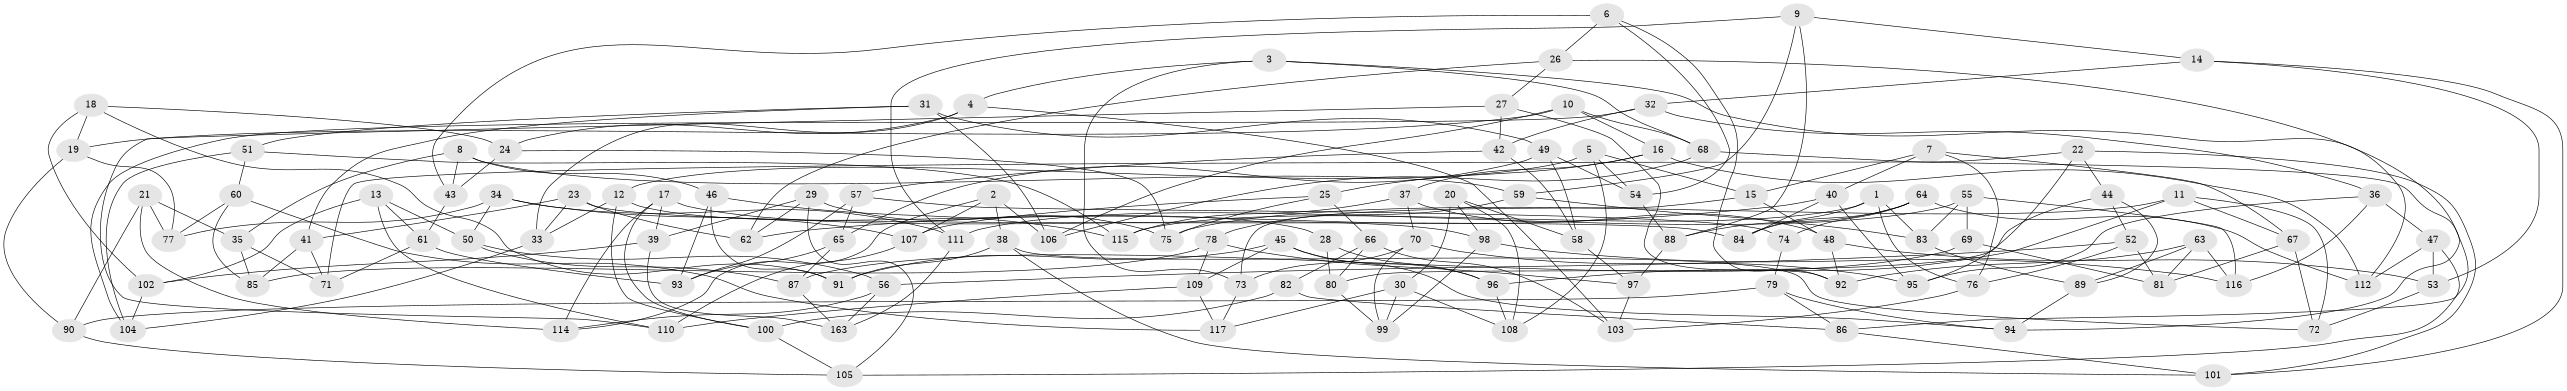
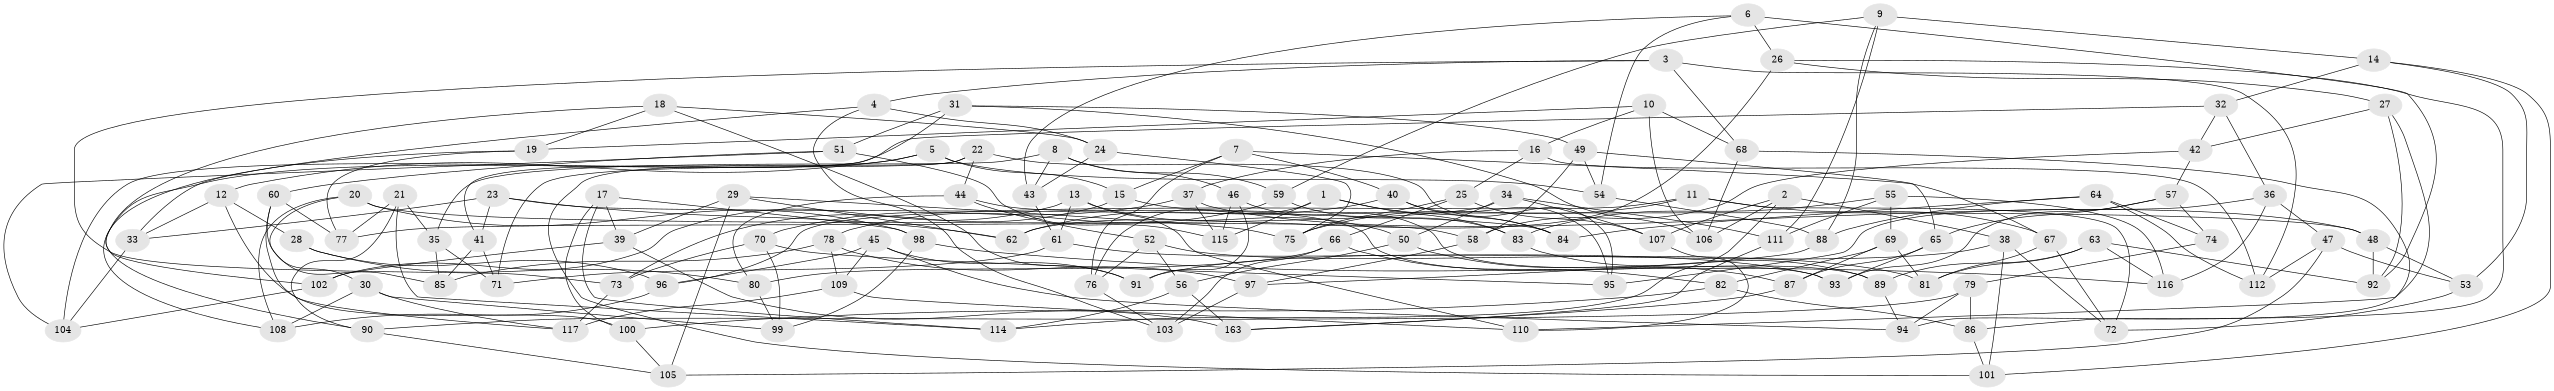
none -> (1772, 273)
